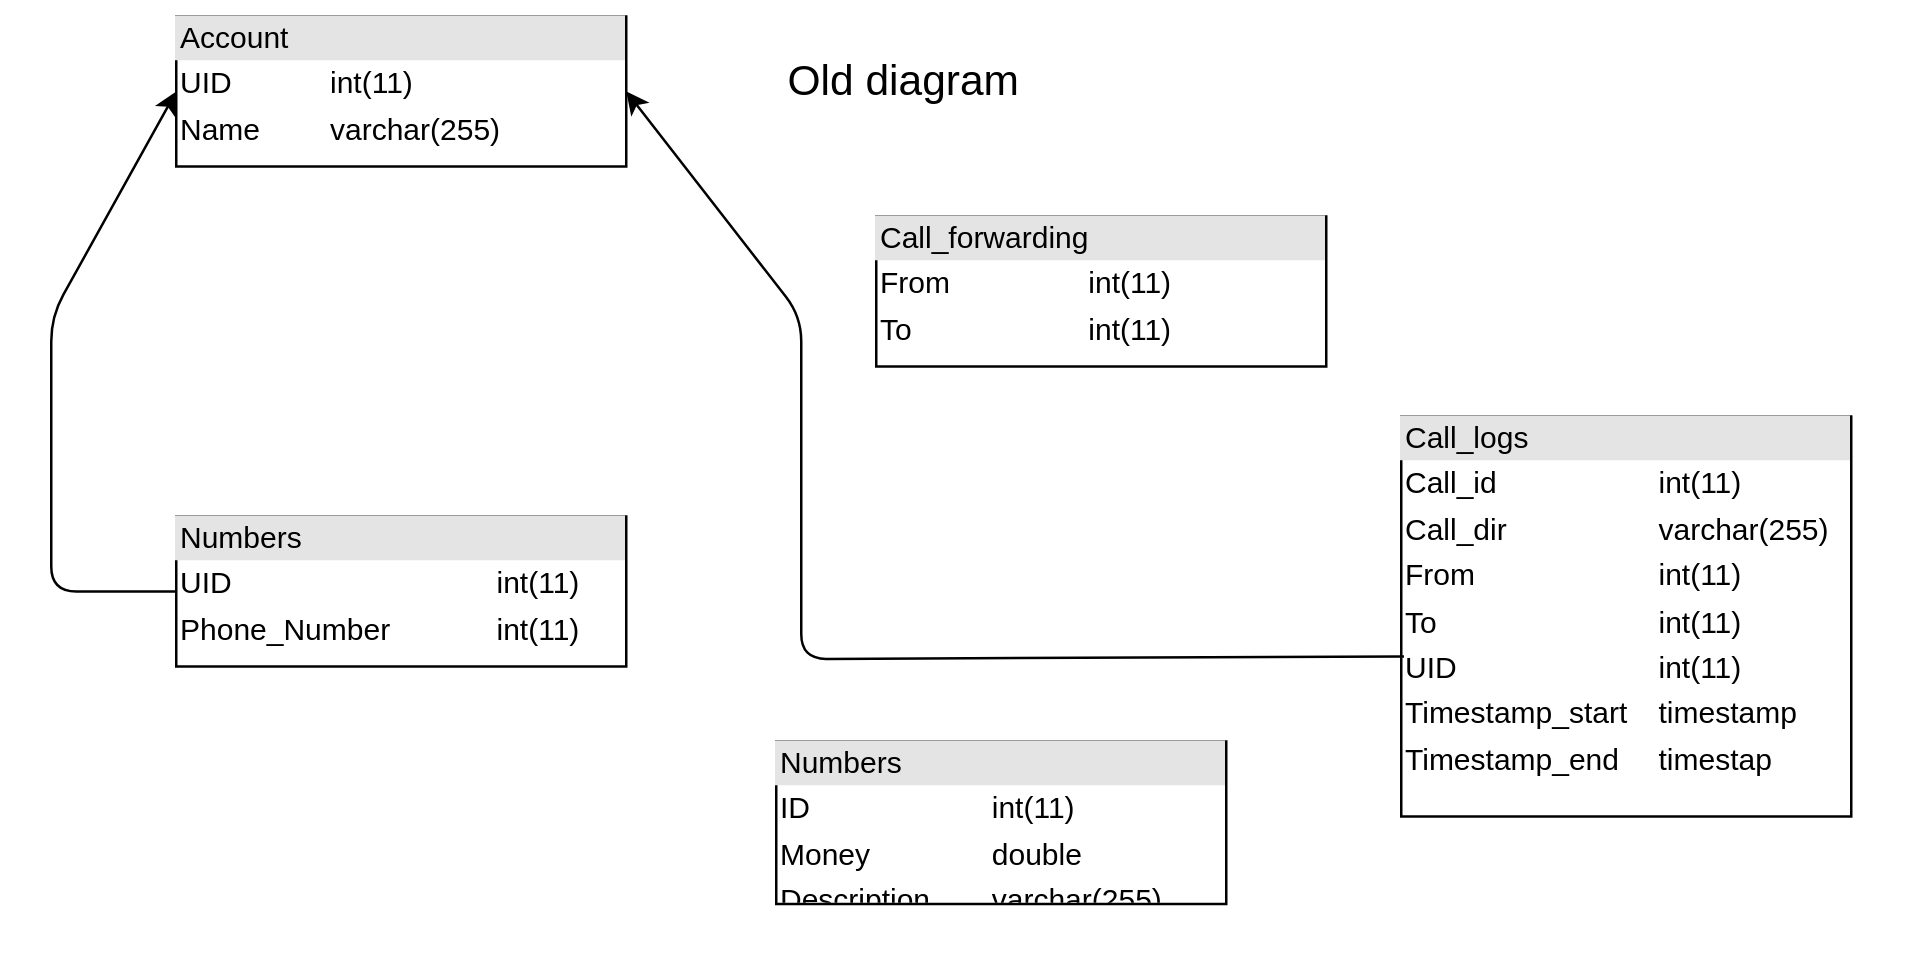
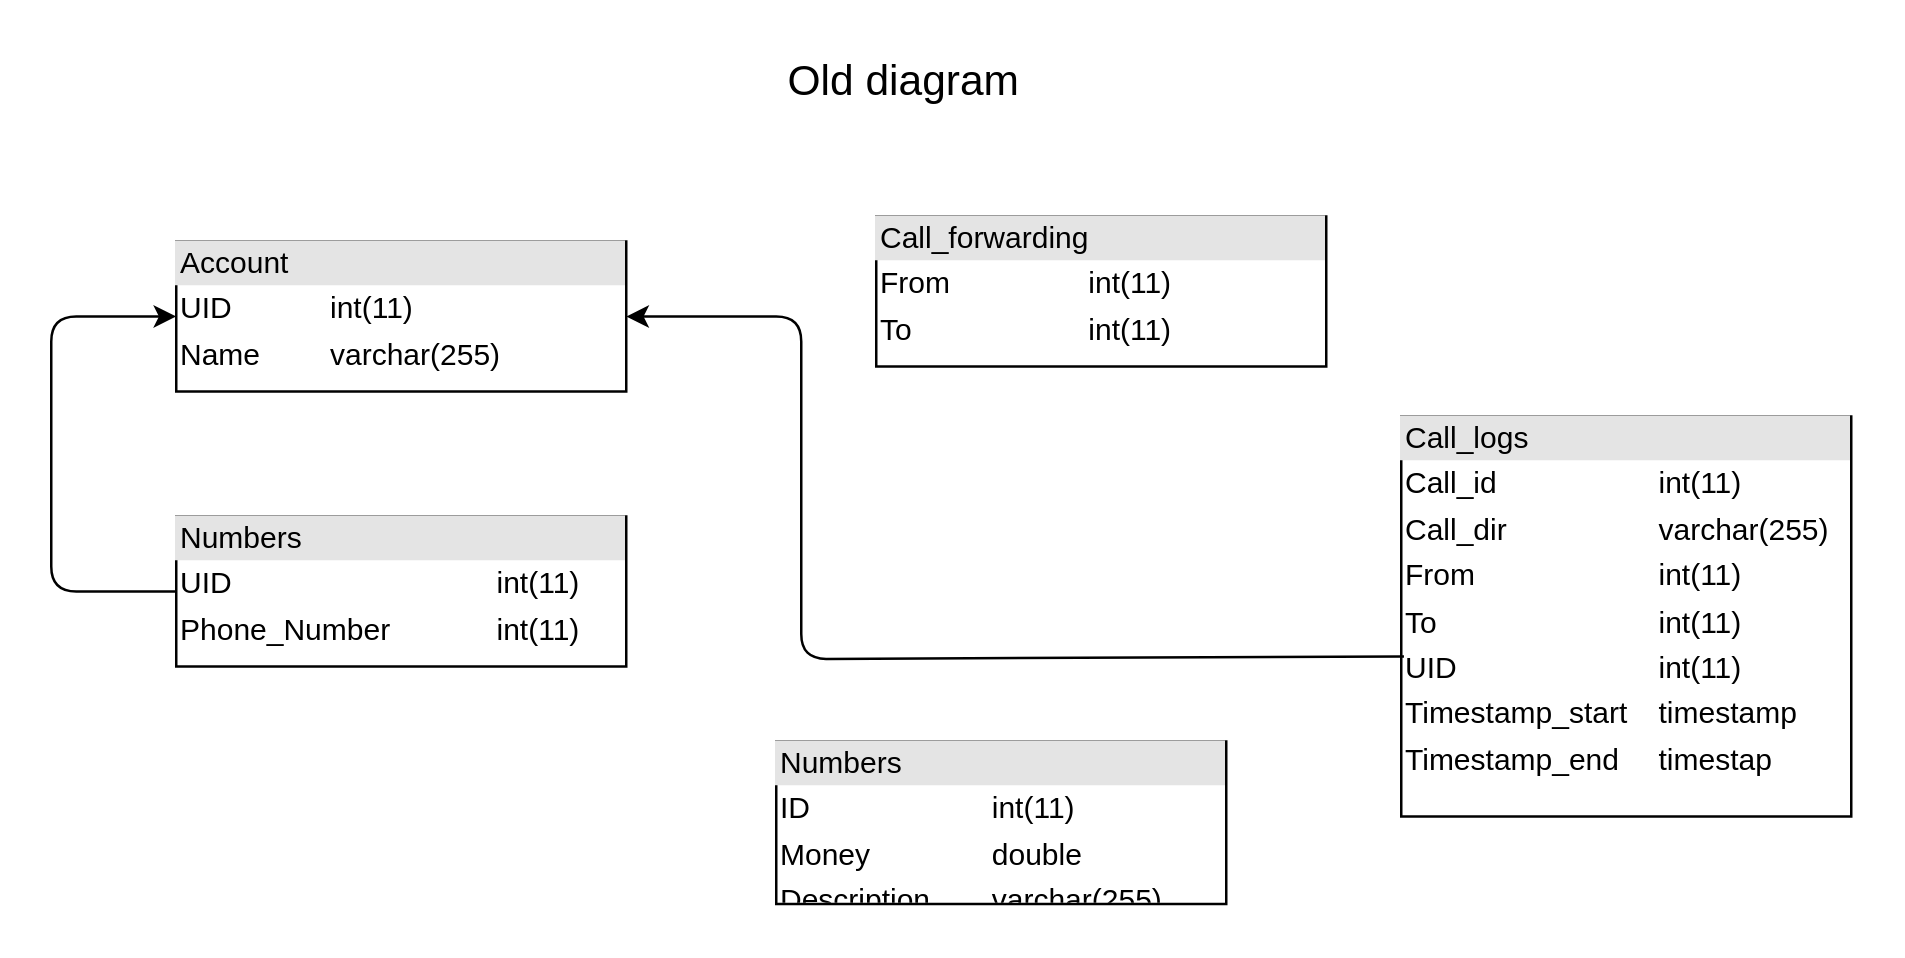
(401, 91) -> (401, 316)
